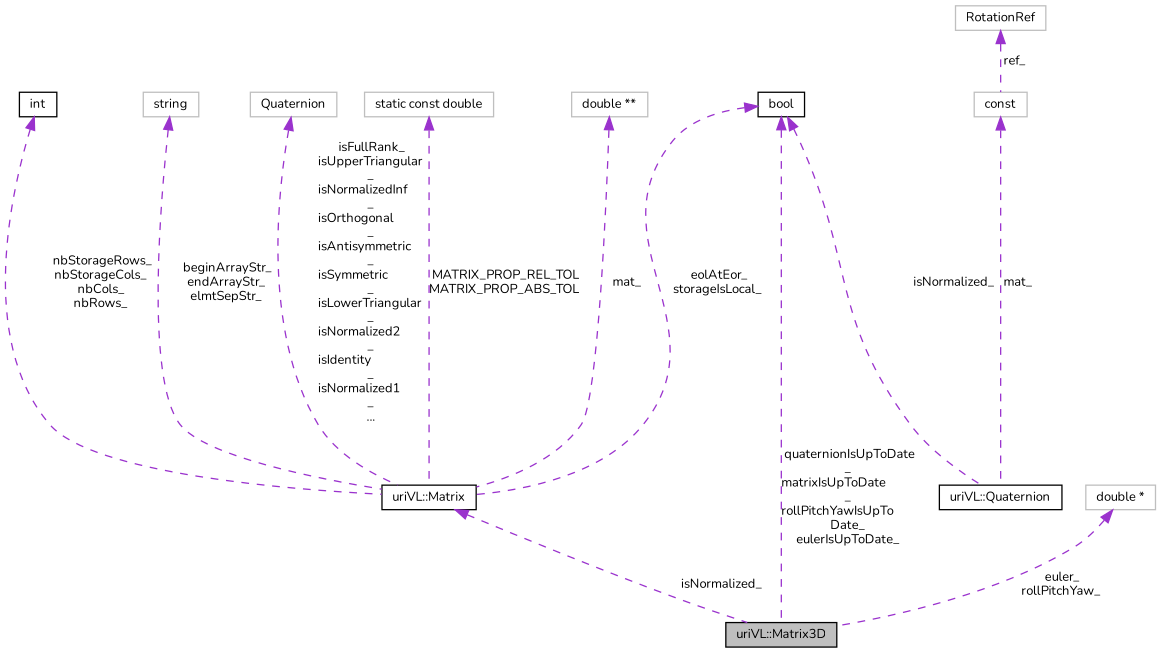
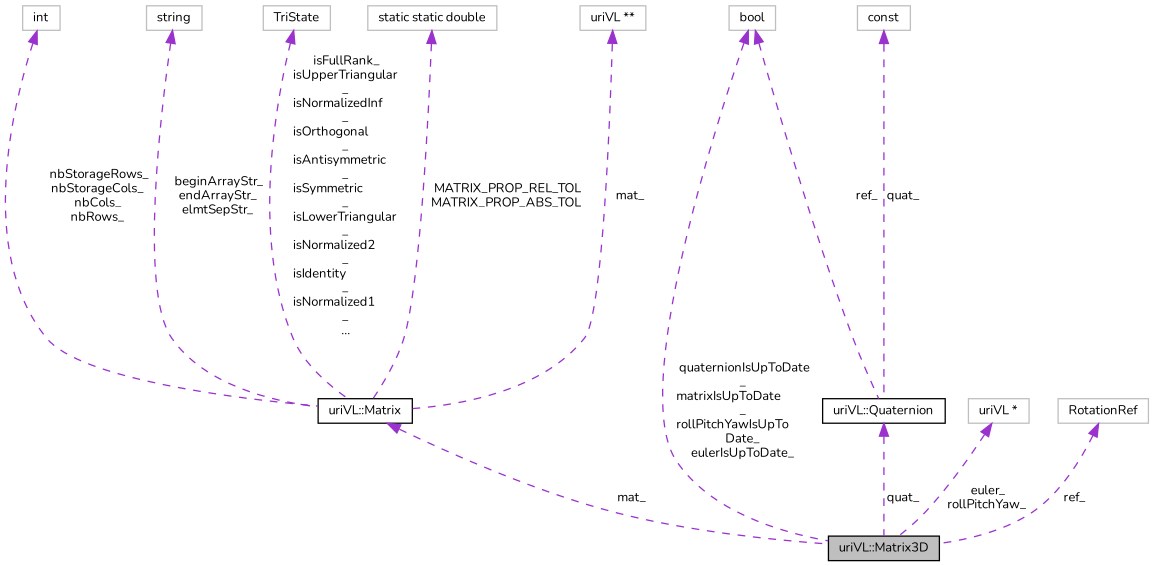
(1001, 68) -> (1032, 512)
(38, 105) -> (41, 18)
(294, 105) -> (297, 18)
(429, 105) -> (432, 18)
(610, 105) -> (613, 18)
(781, 105) -> (752, 18)
(953, 283) -> (866, 196)
(1017, 283) -> (902, 196)
(668, 334) -> none
none -> (884, 486)
(1121, 497) -> (999, 411)
(721, 584) -> (630, 498)
